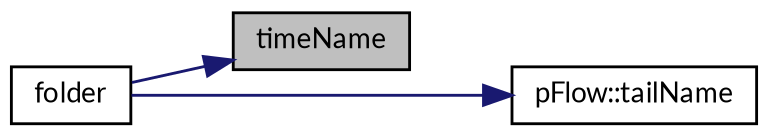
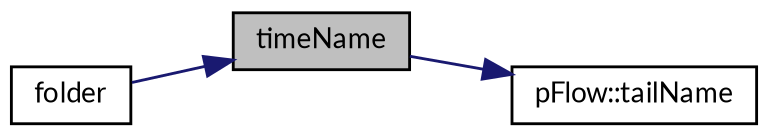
(307, 95) -> (447, 63)
